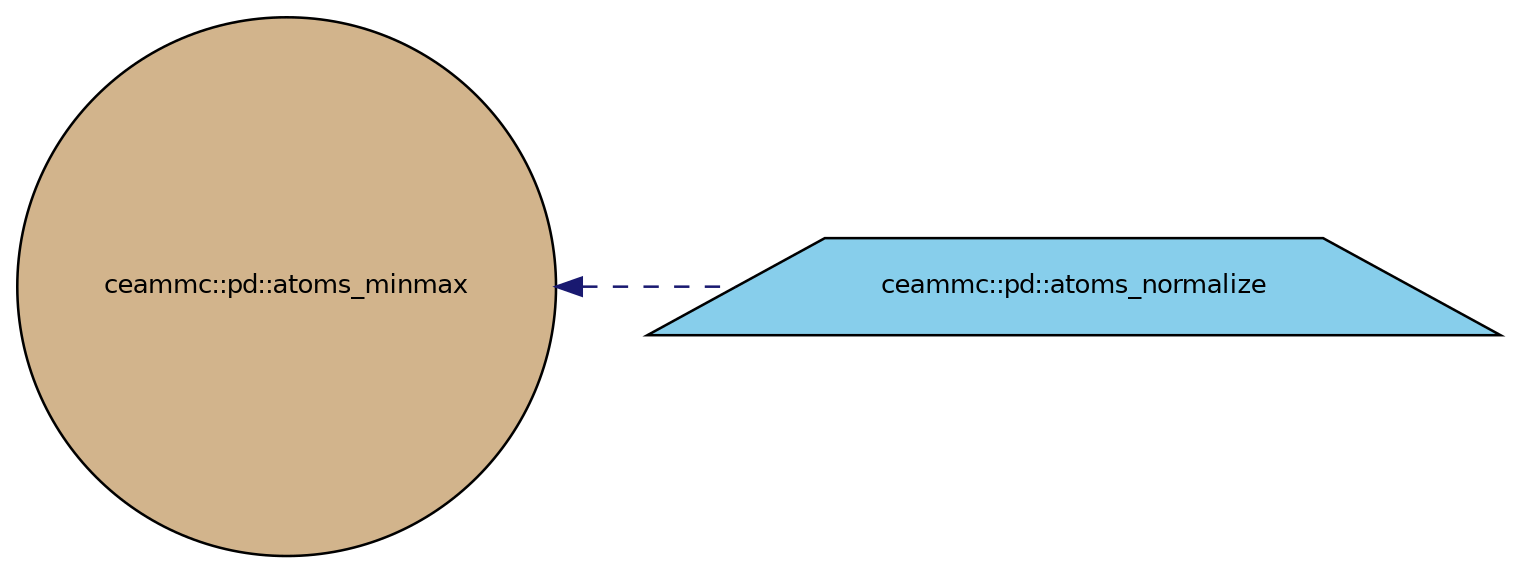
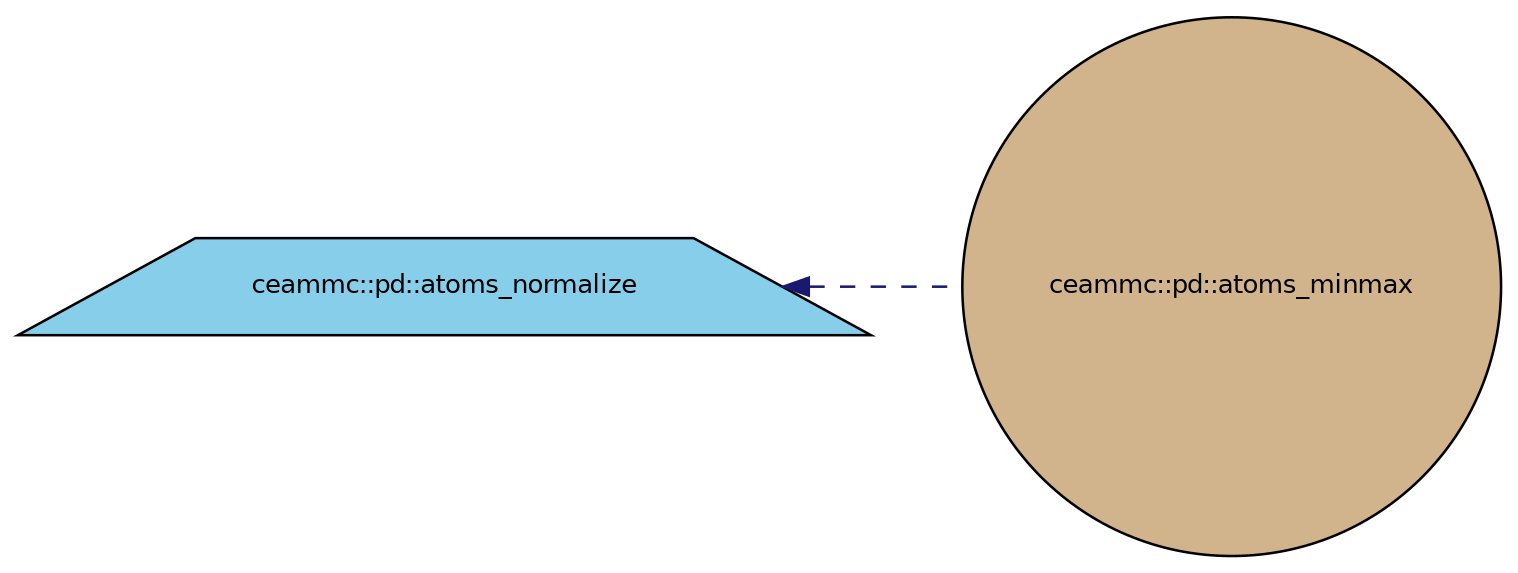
(659, 287) -> (886, 287)
